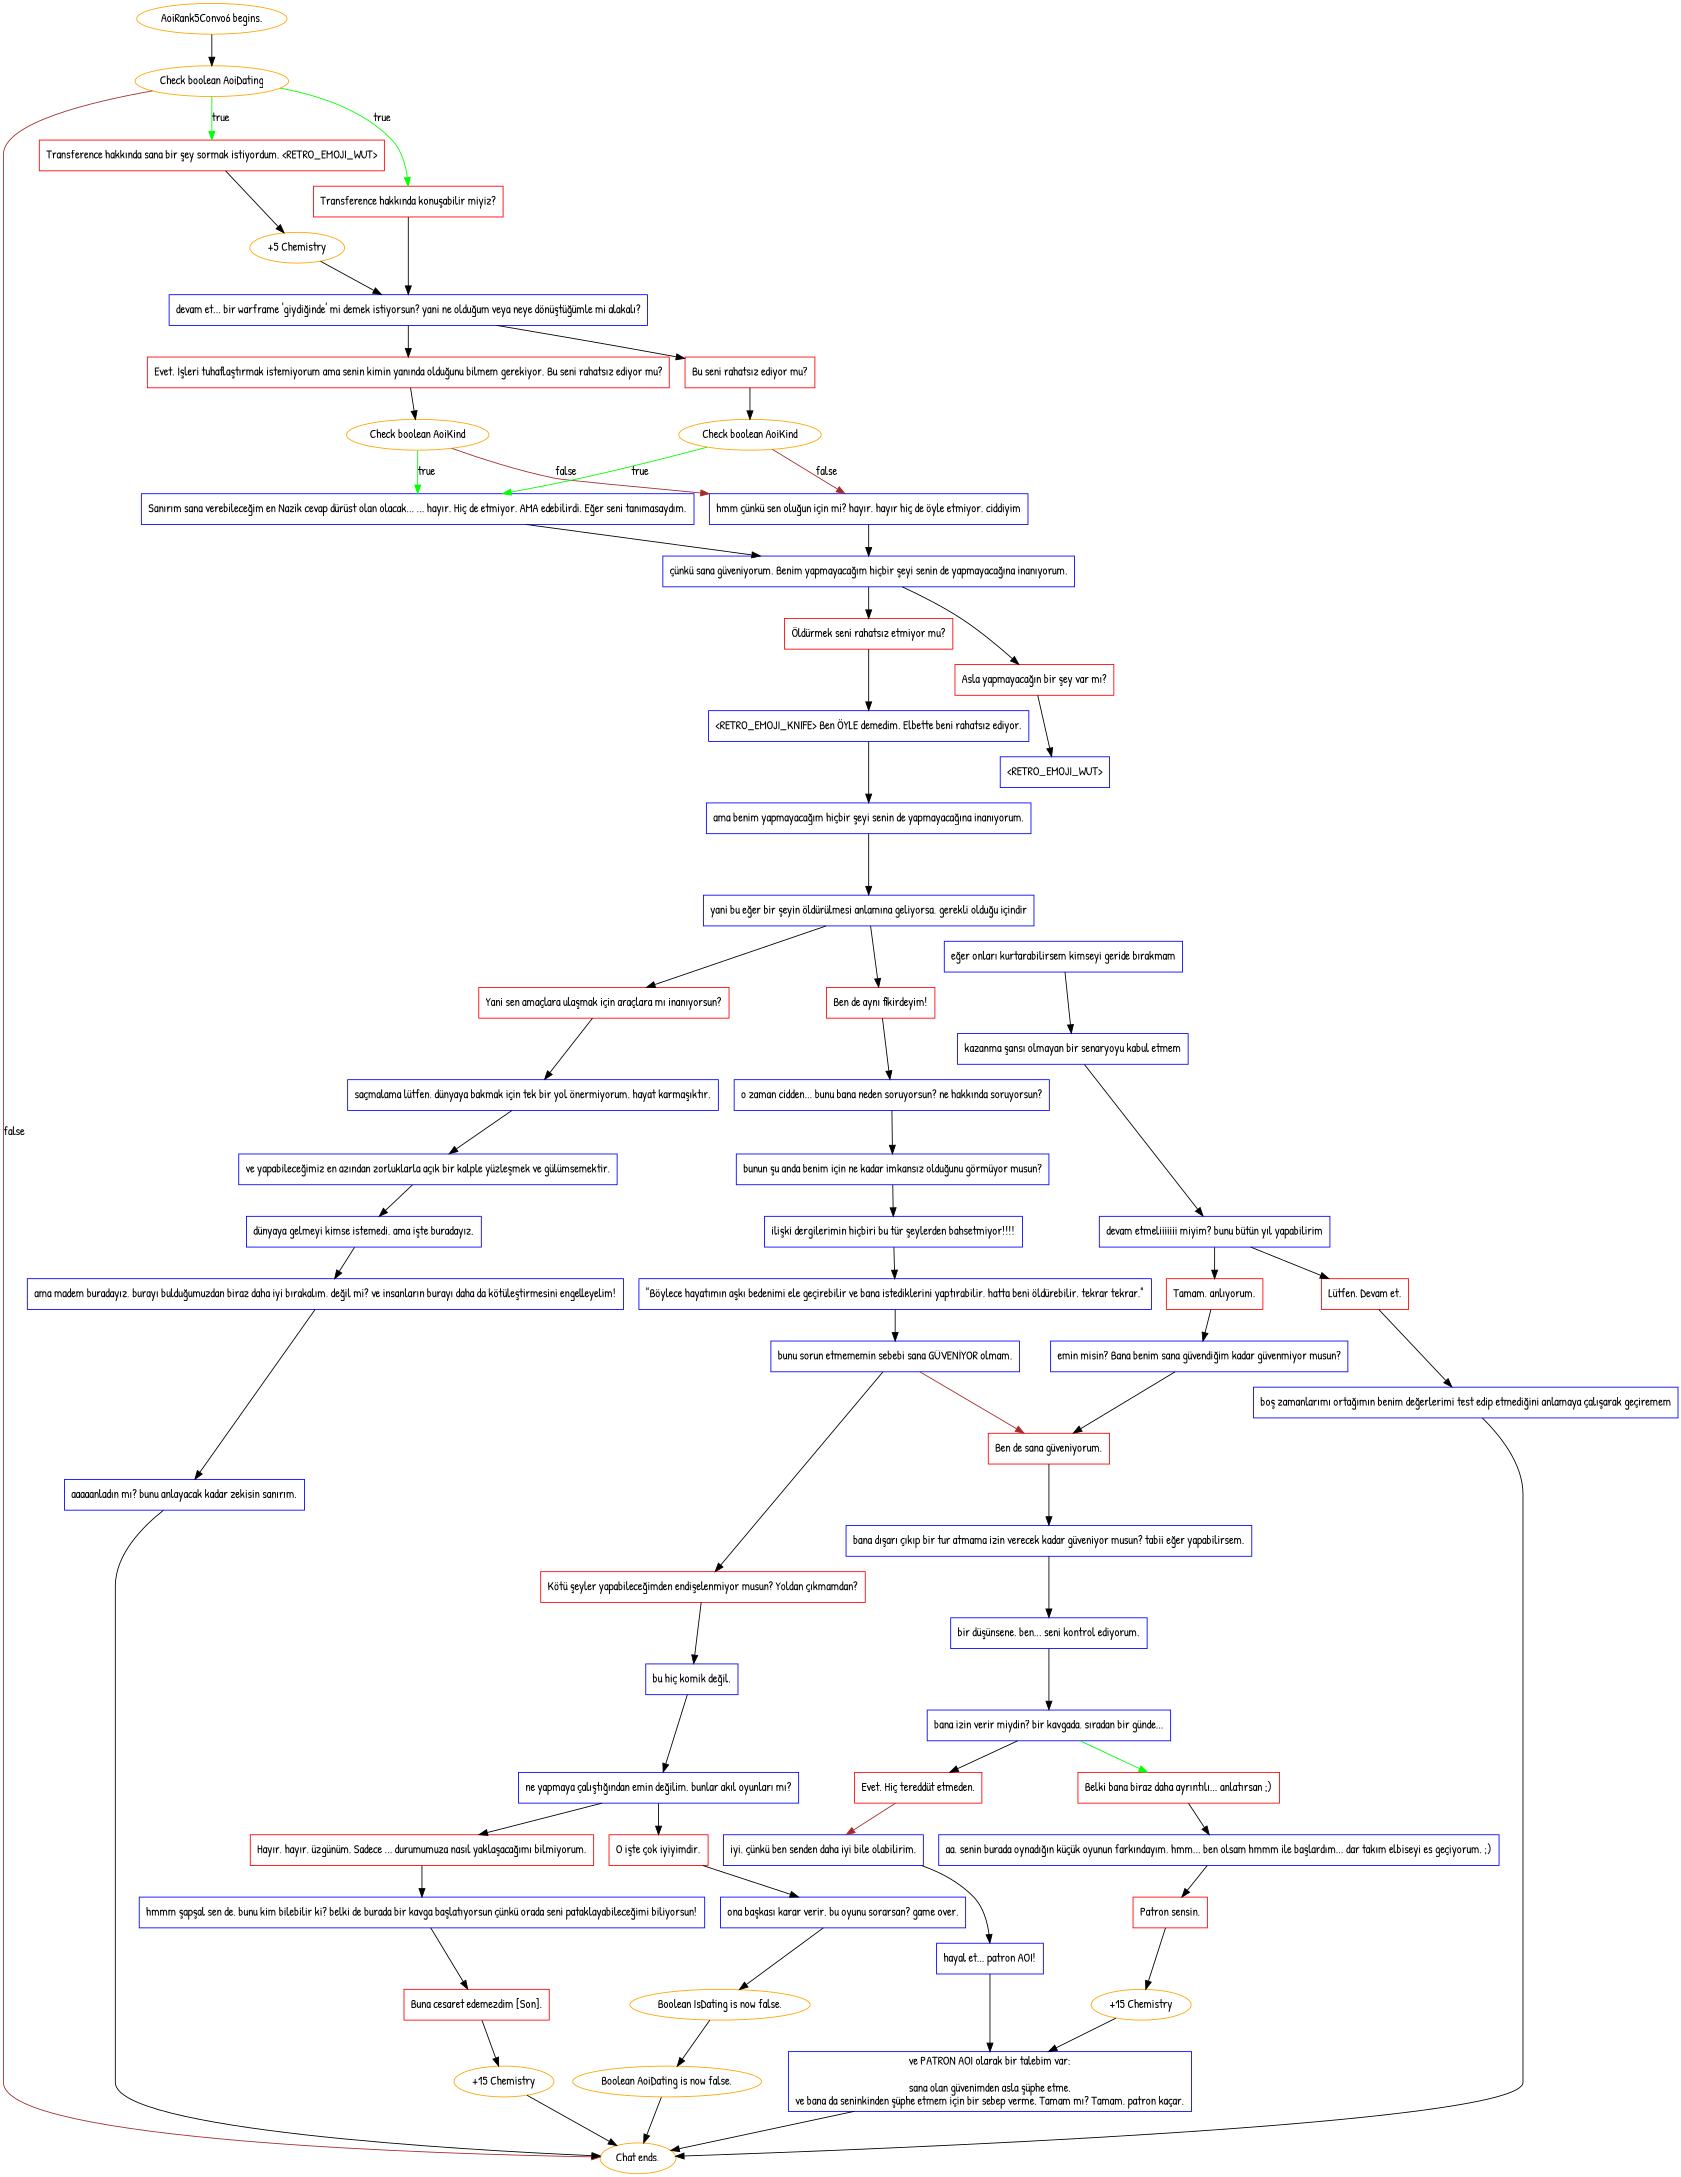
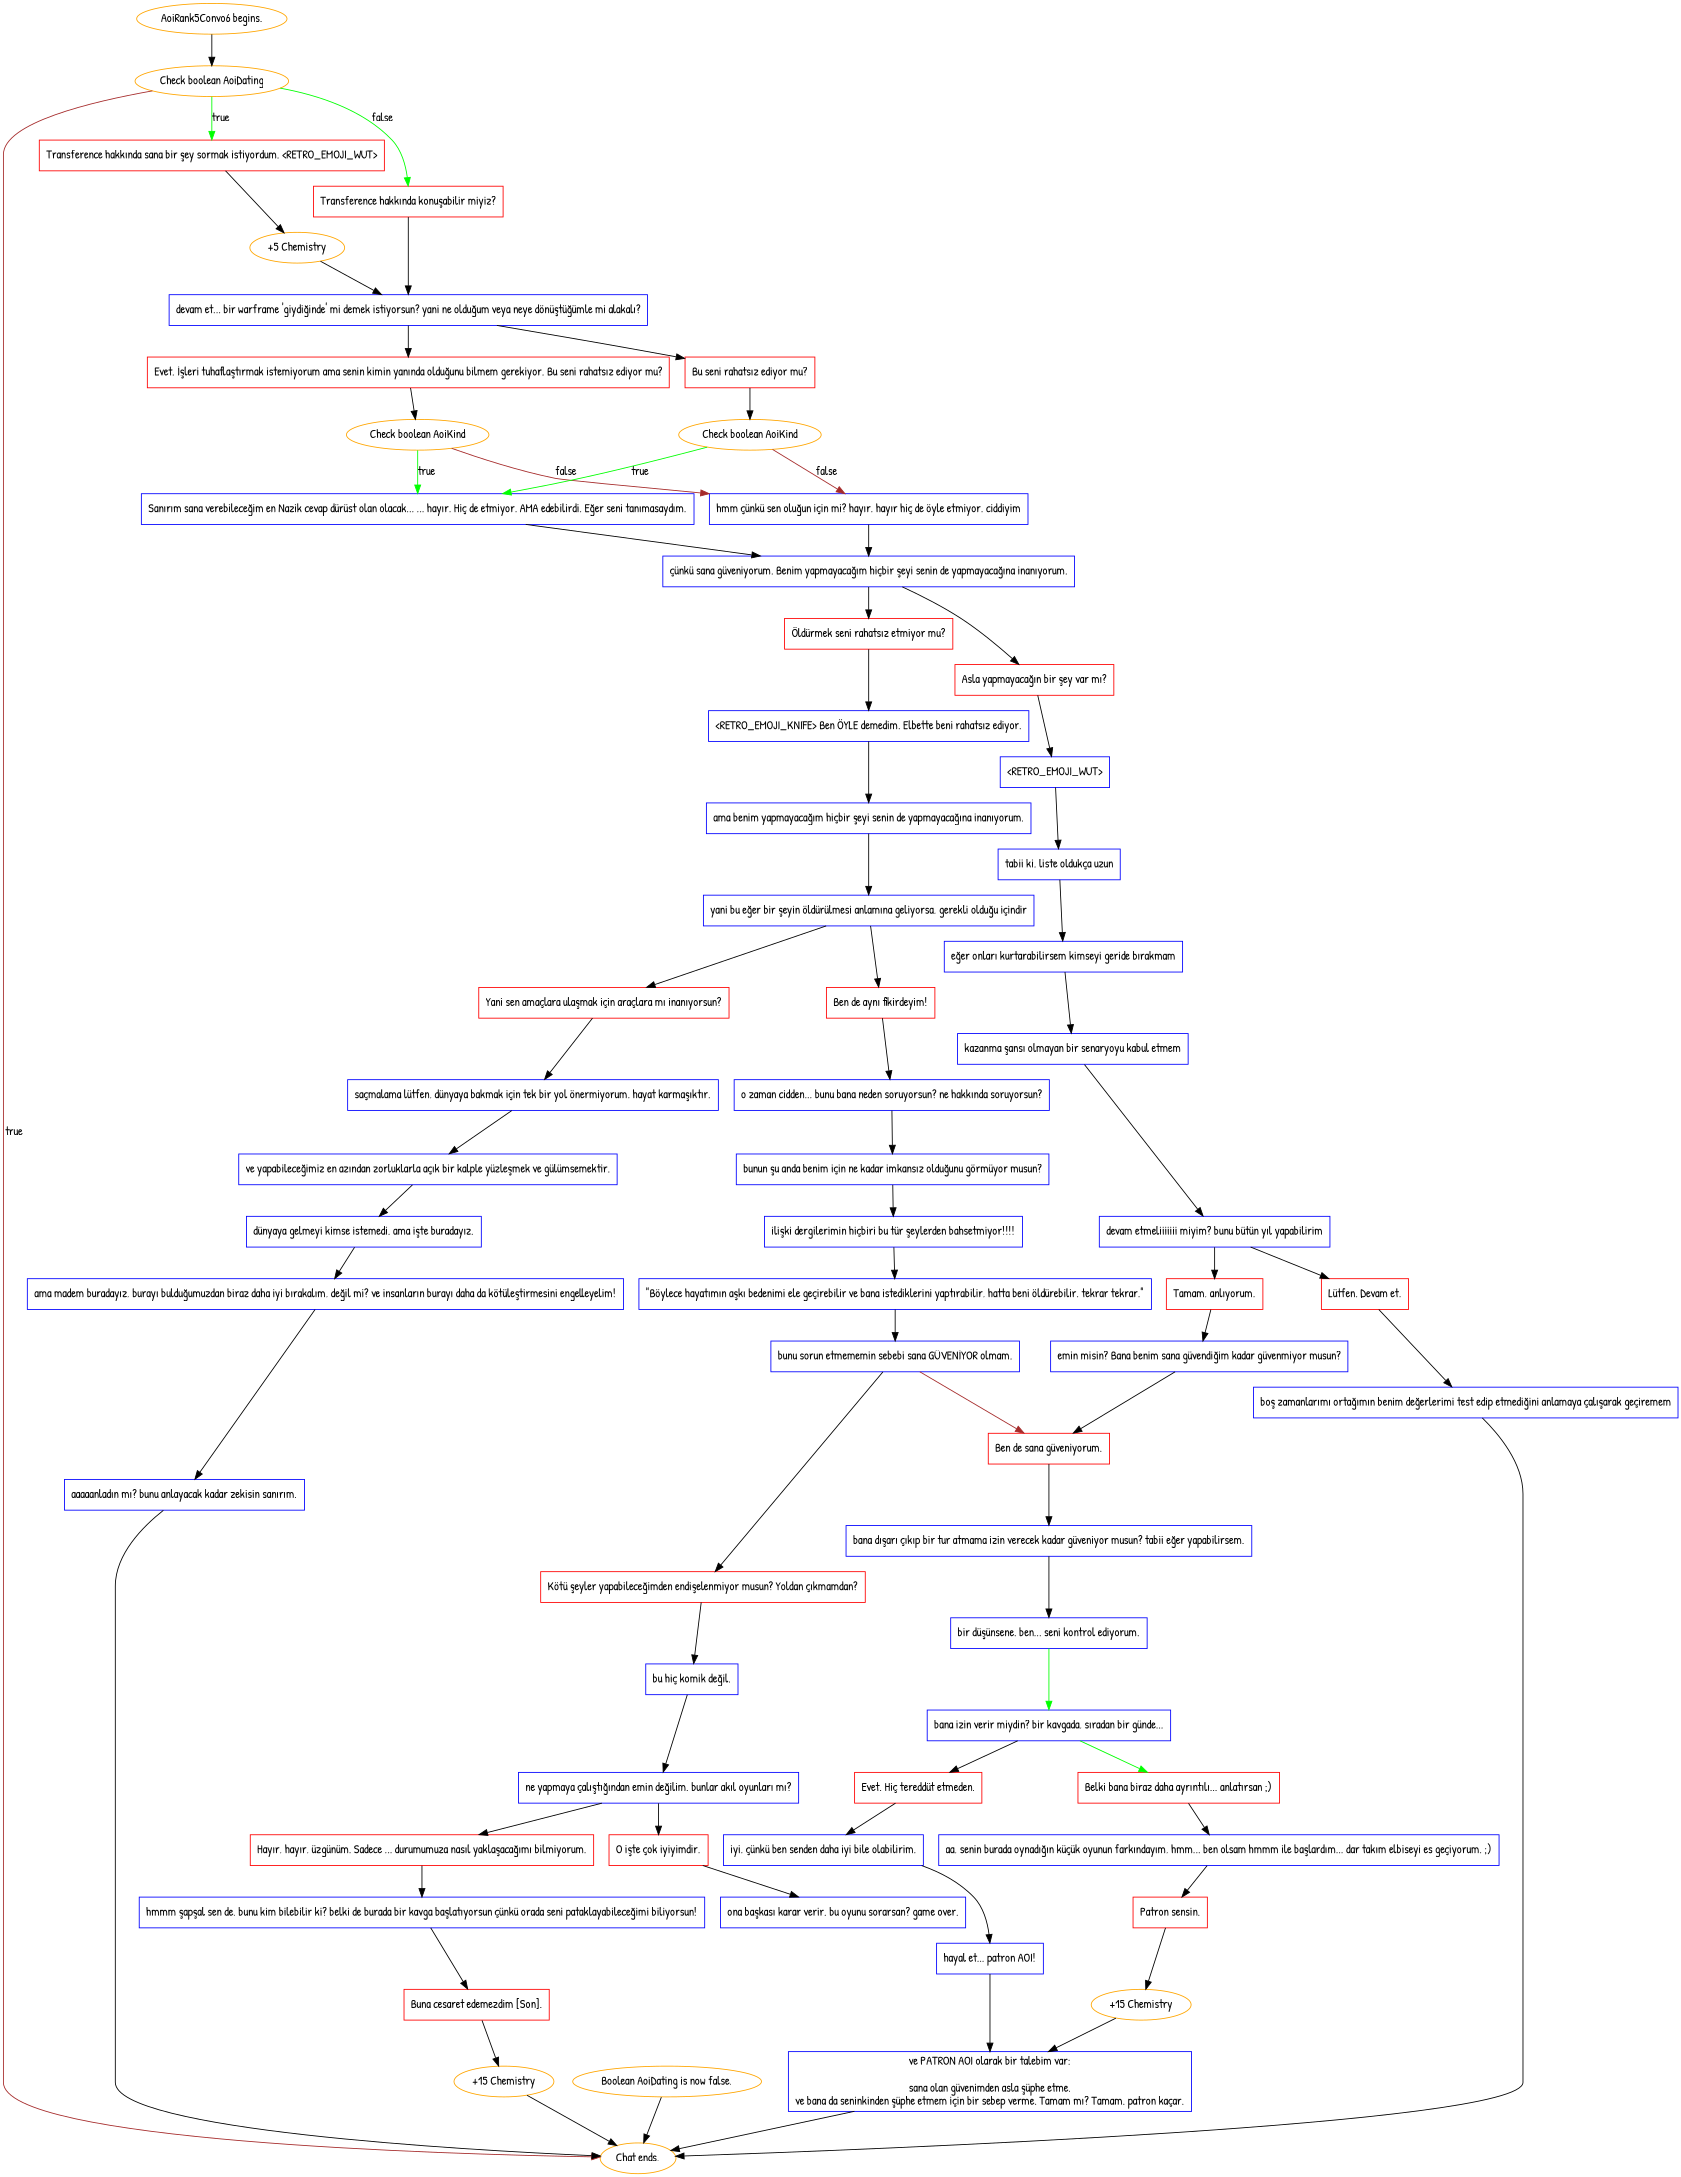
(382, 118) -> (382, 118)
none -> (1059, 864)
(14, 1132) -> (14, 1132)
(1049, 1675) -> (1049, 1675)
(875, 1817) -> (875, 1817)
(720, 2005) -> none
